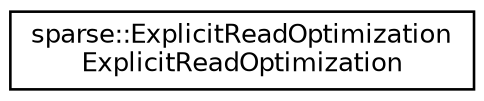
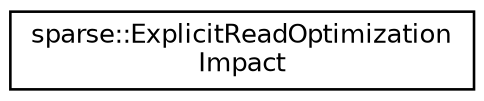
(242, 51) -> (242, 51)
